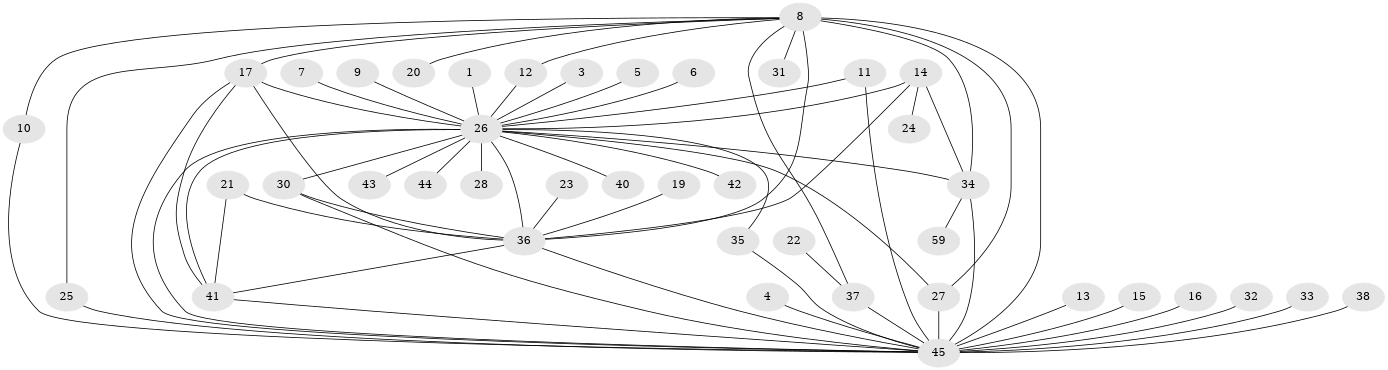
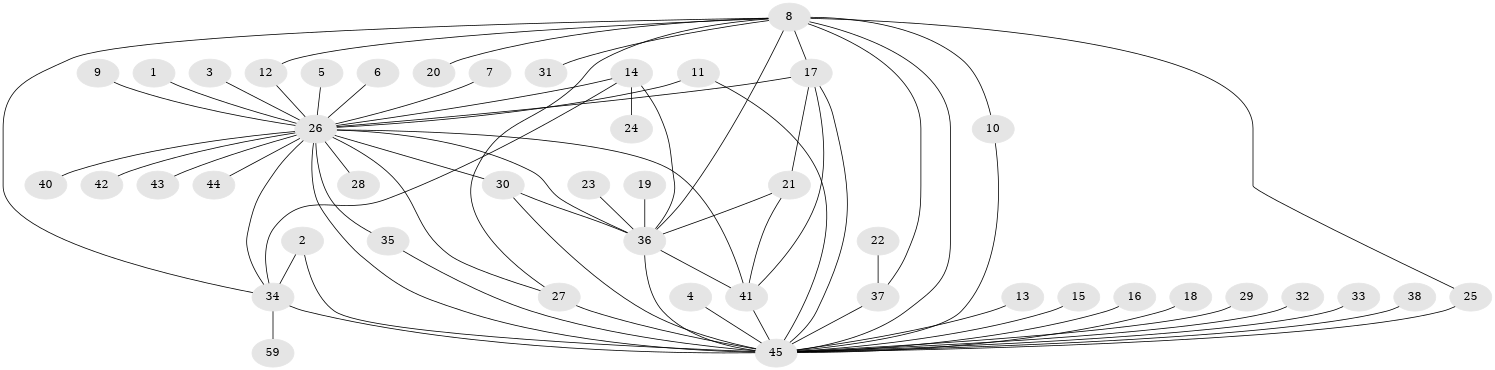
(346, 201) -> (800, 129)
none -> (303, 241)
none -> (1191, 297)
none -> (1247, 297)
